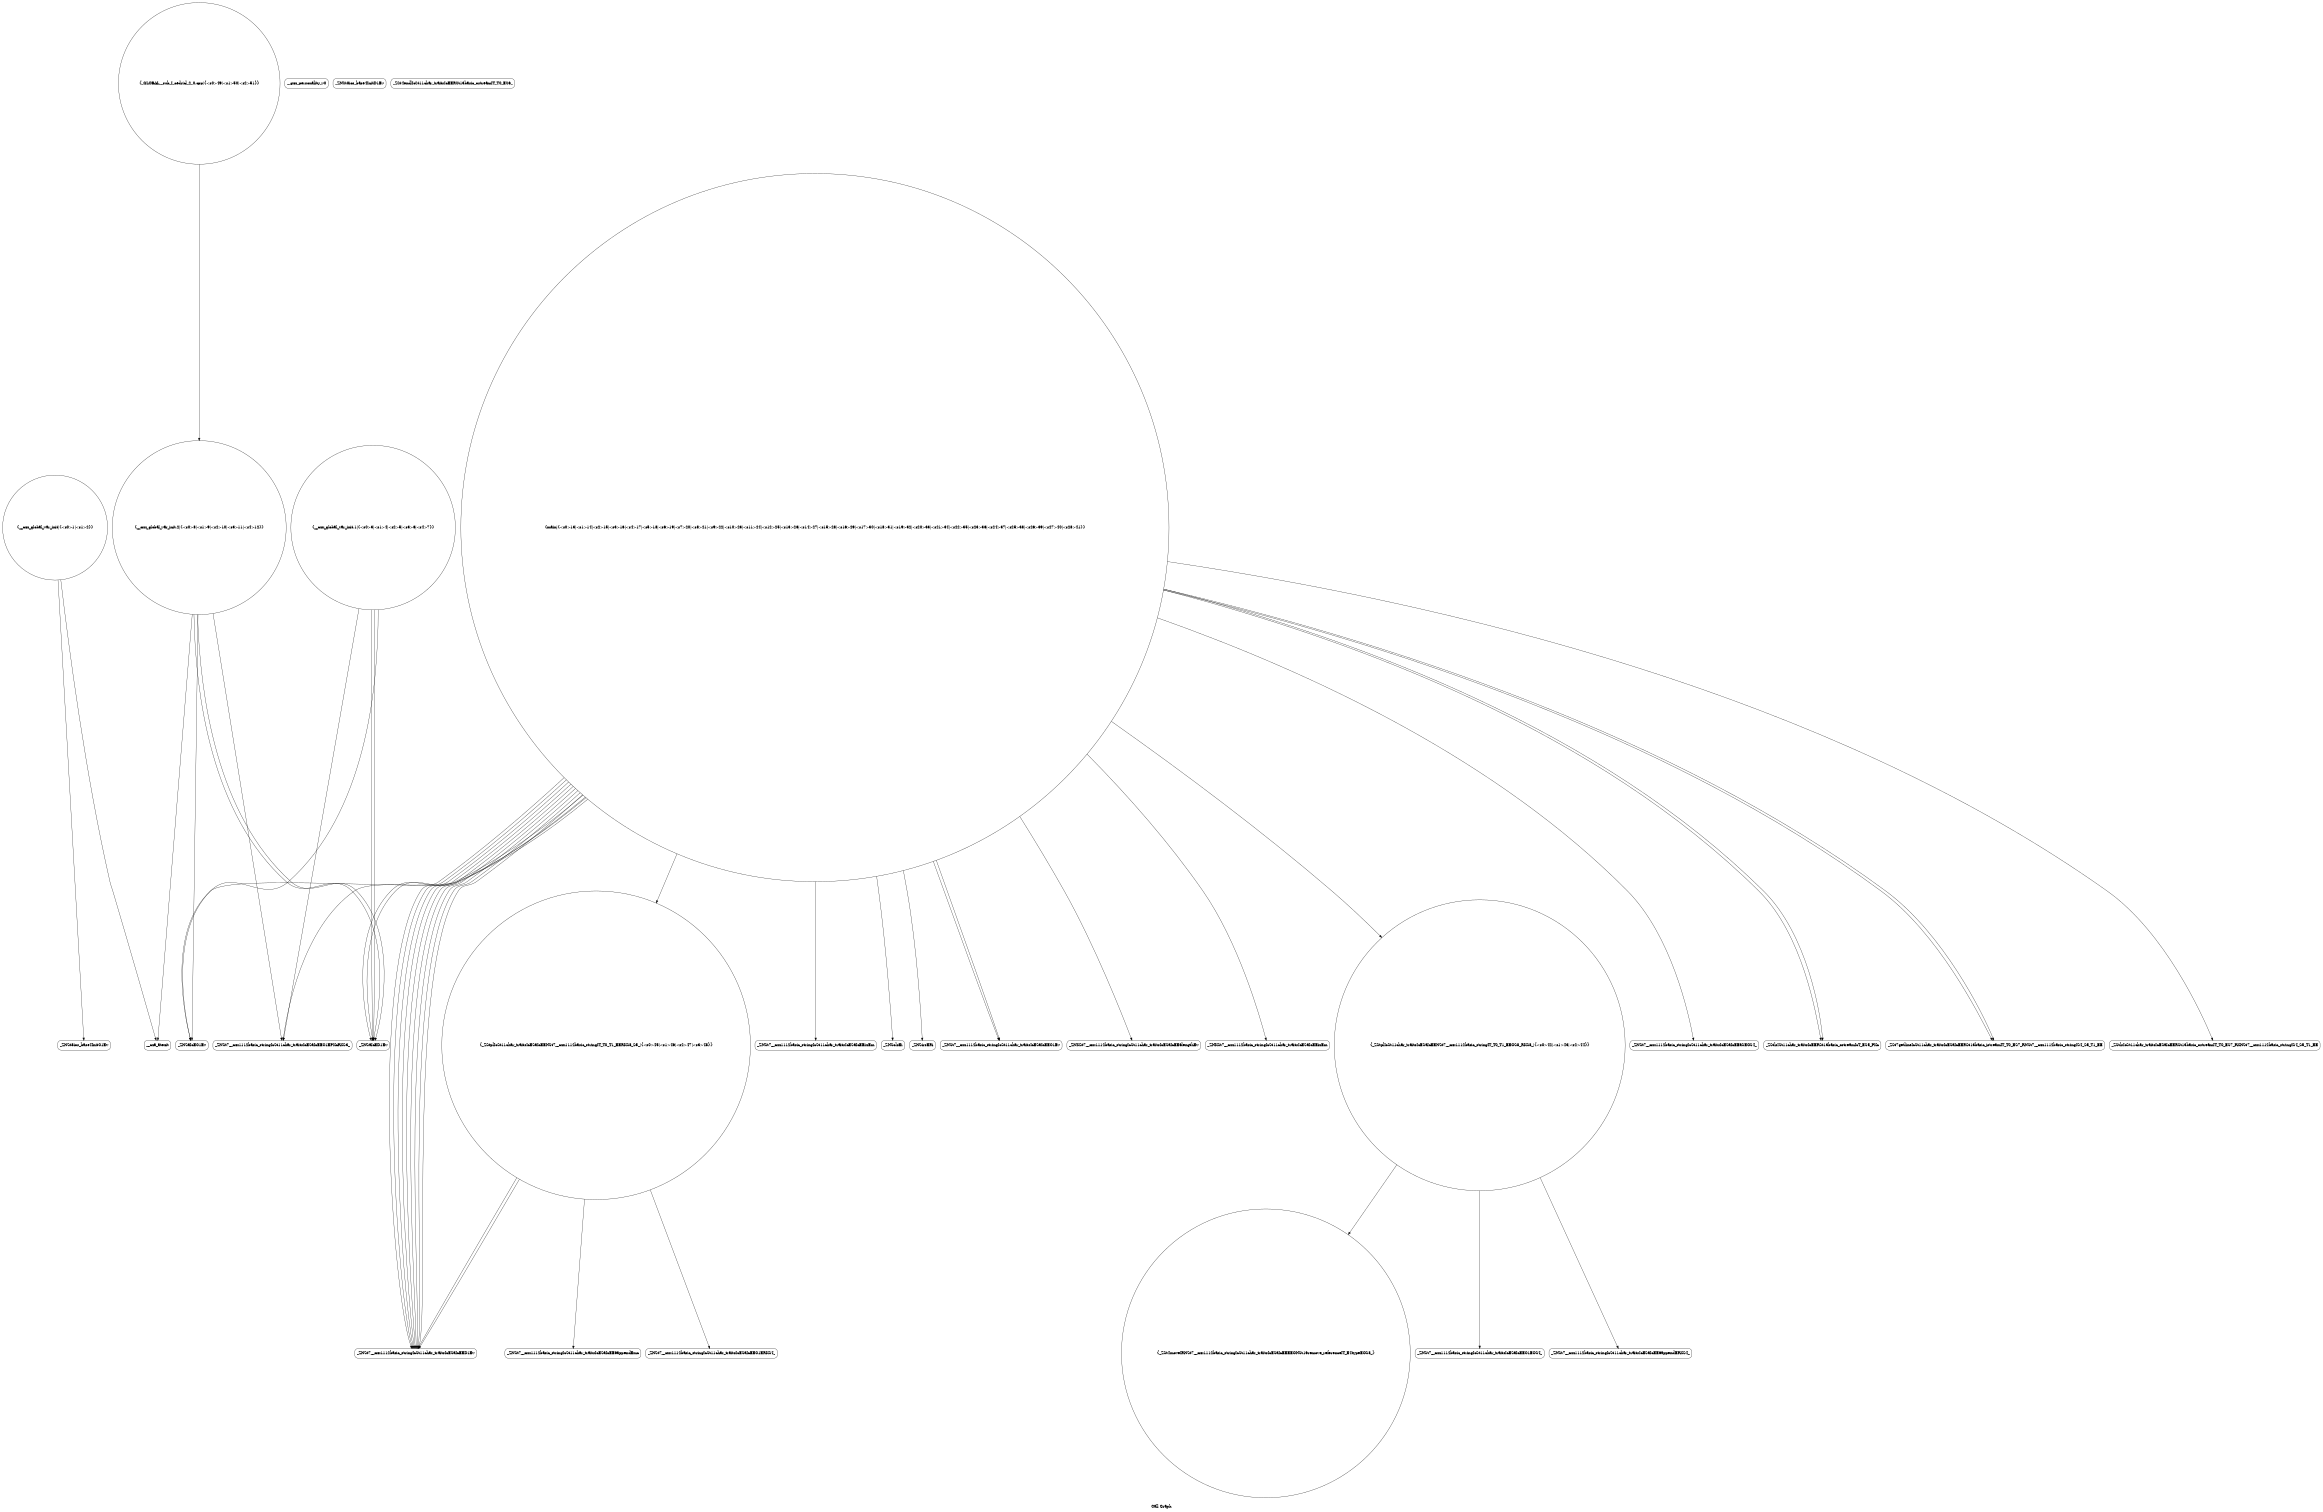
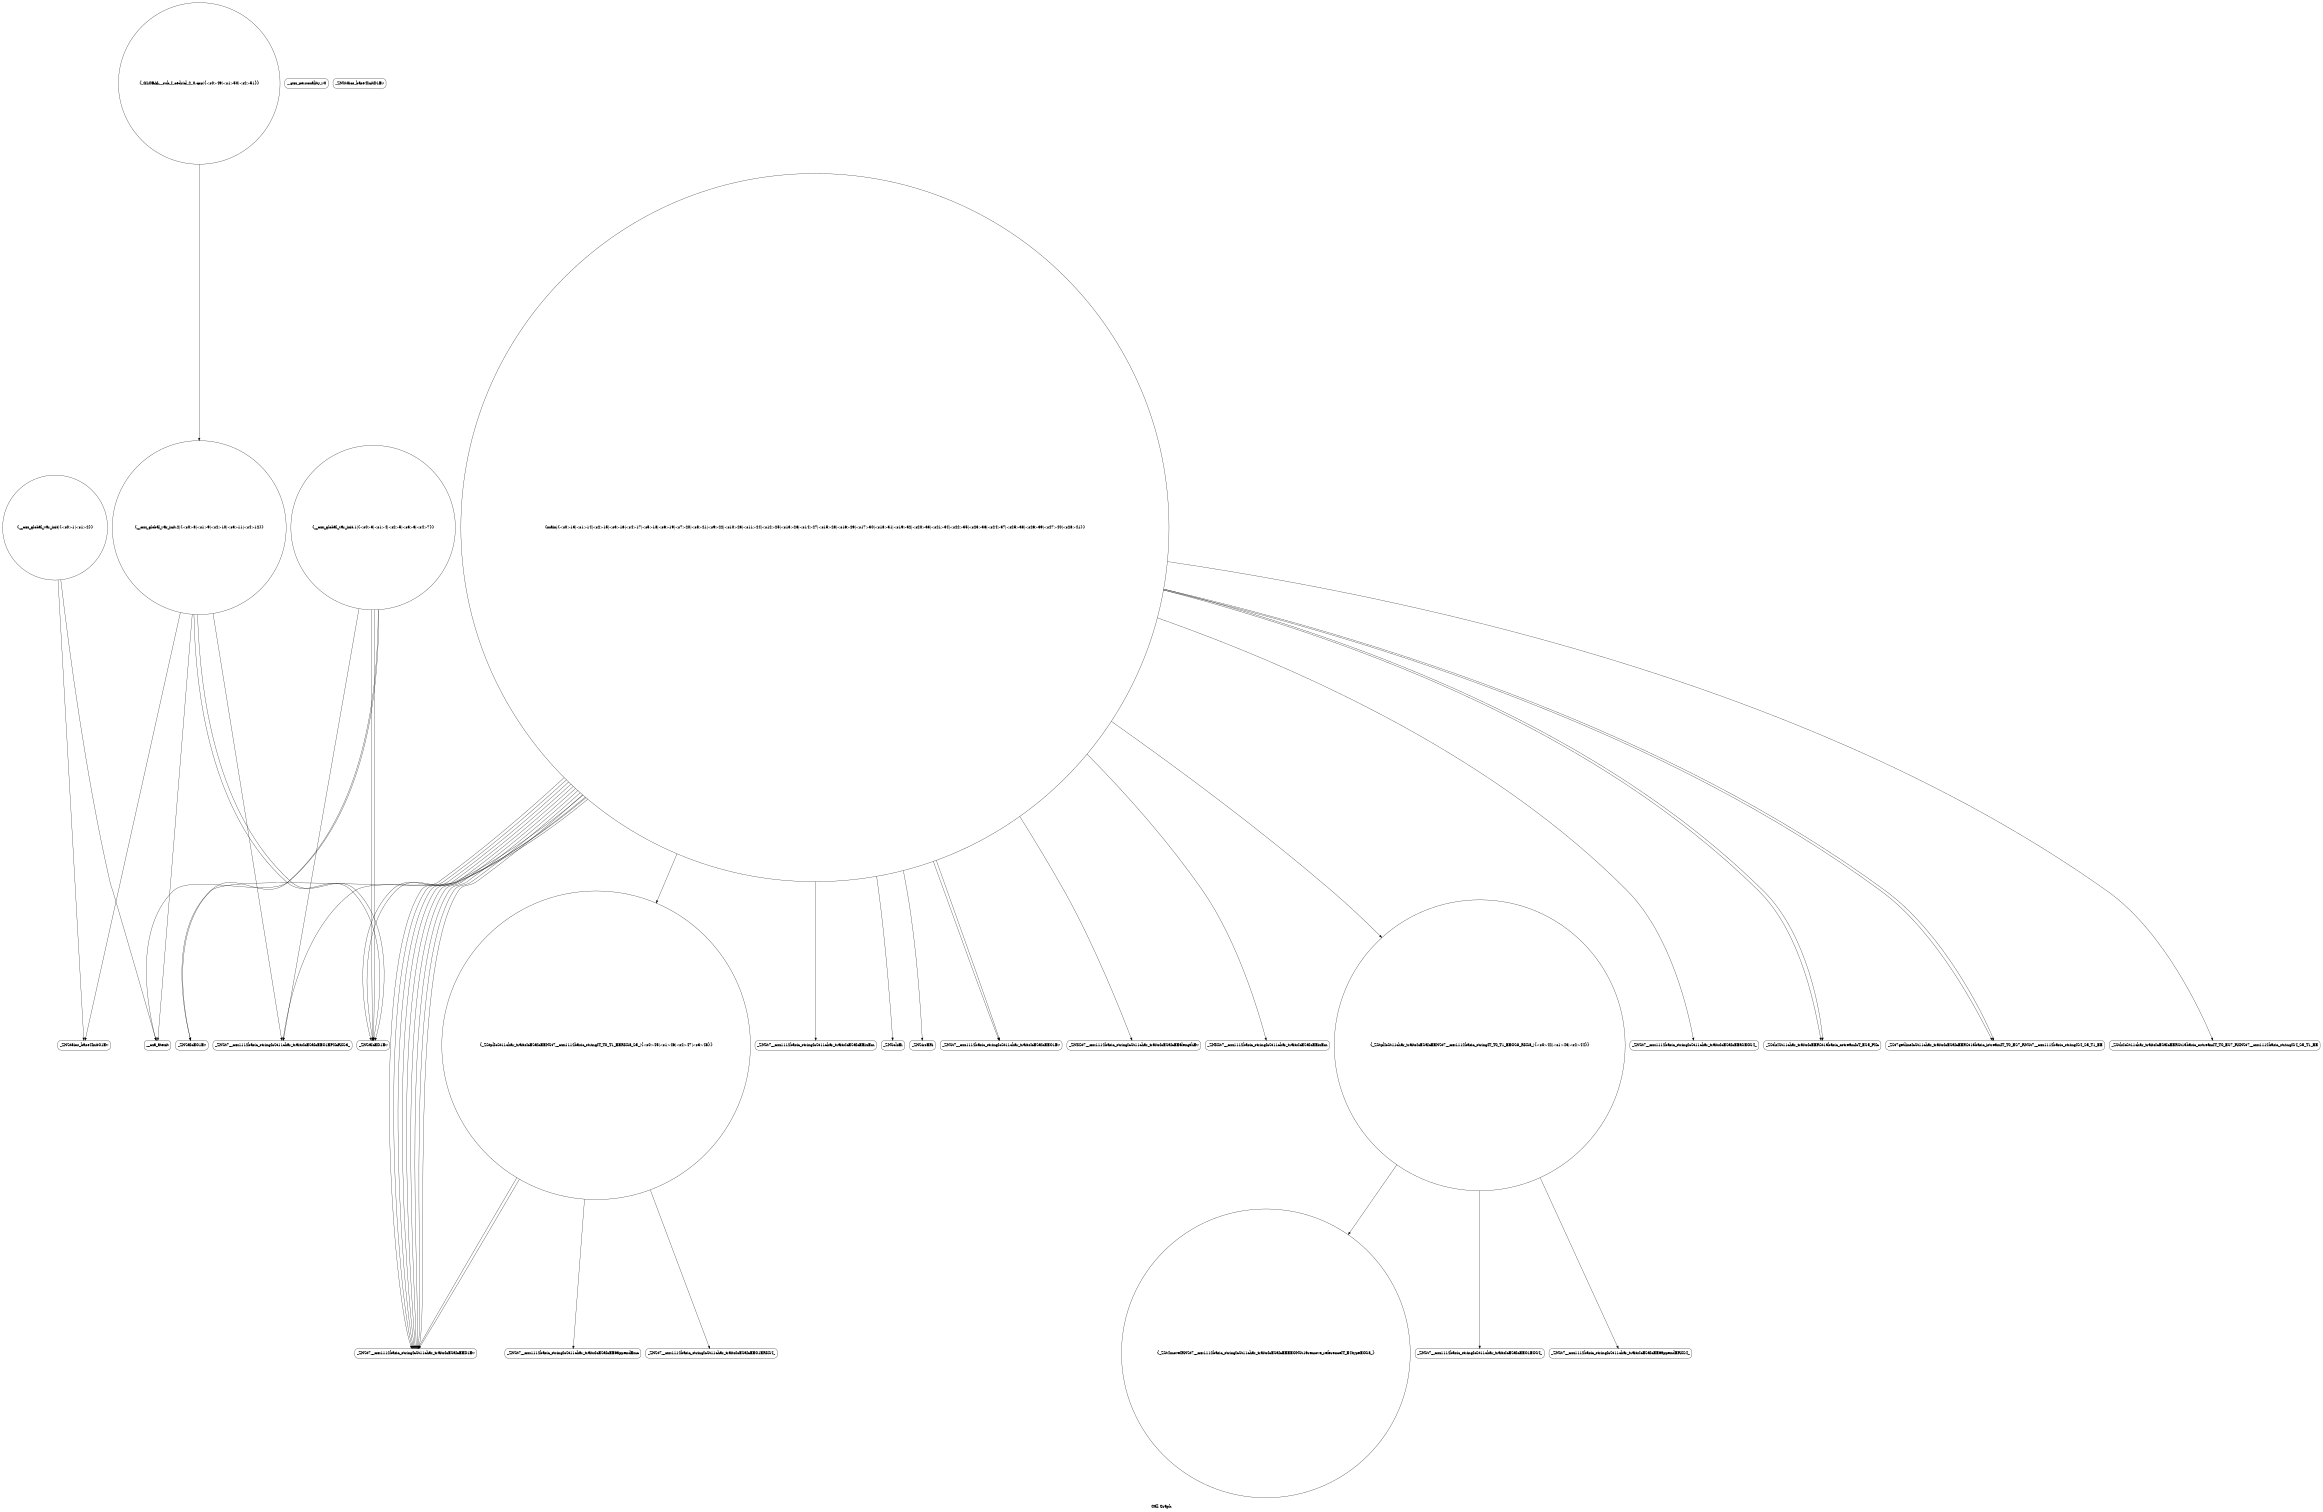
(453, 83) -> none
(195, 826) -> (133, 825)
none -> (273, 887)
